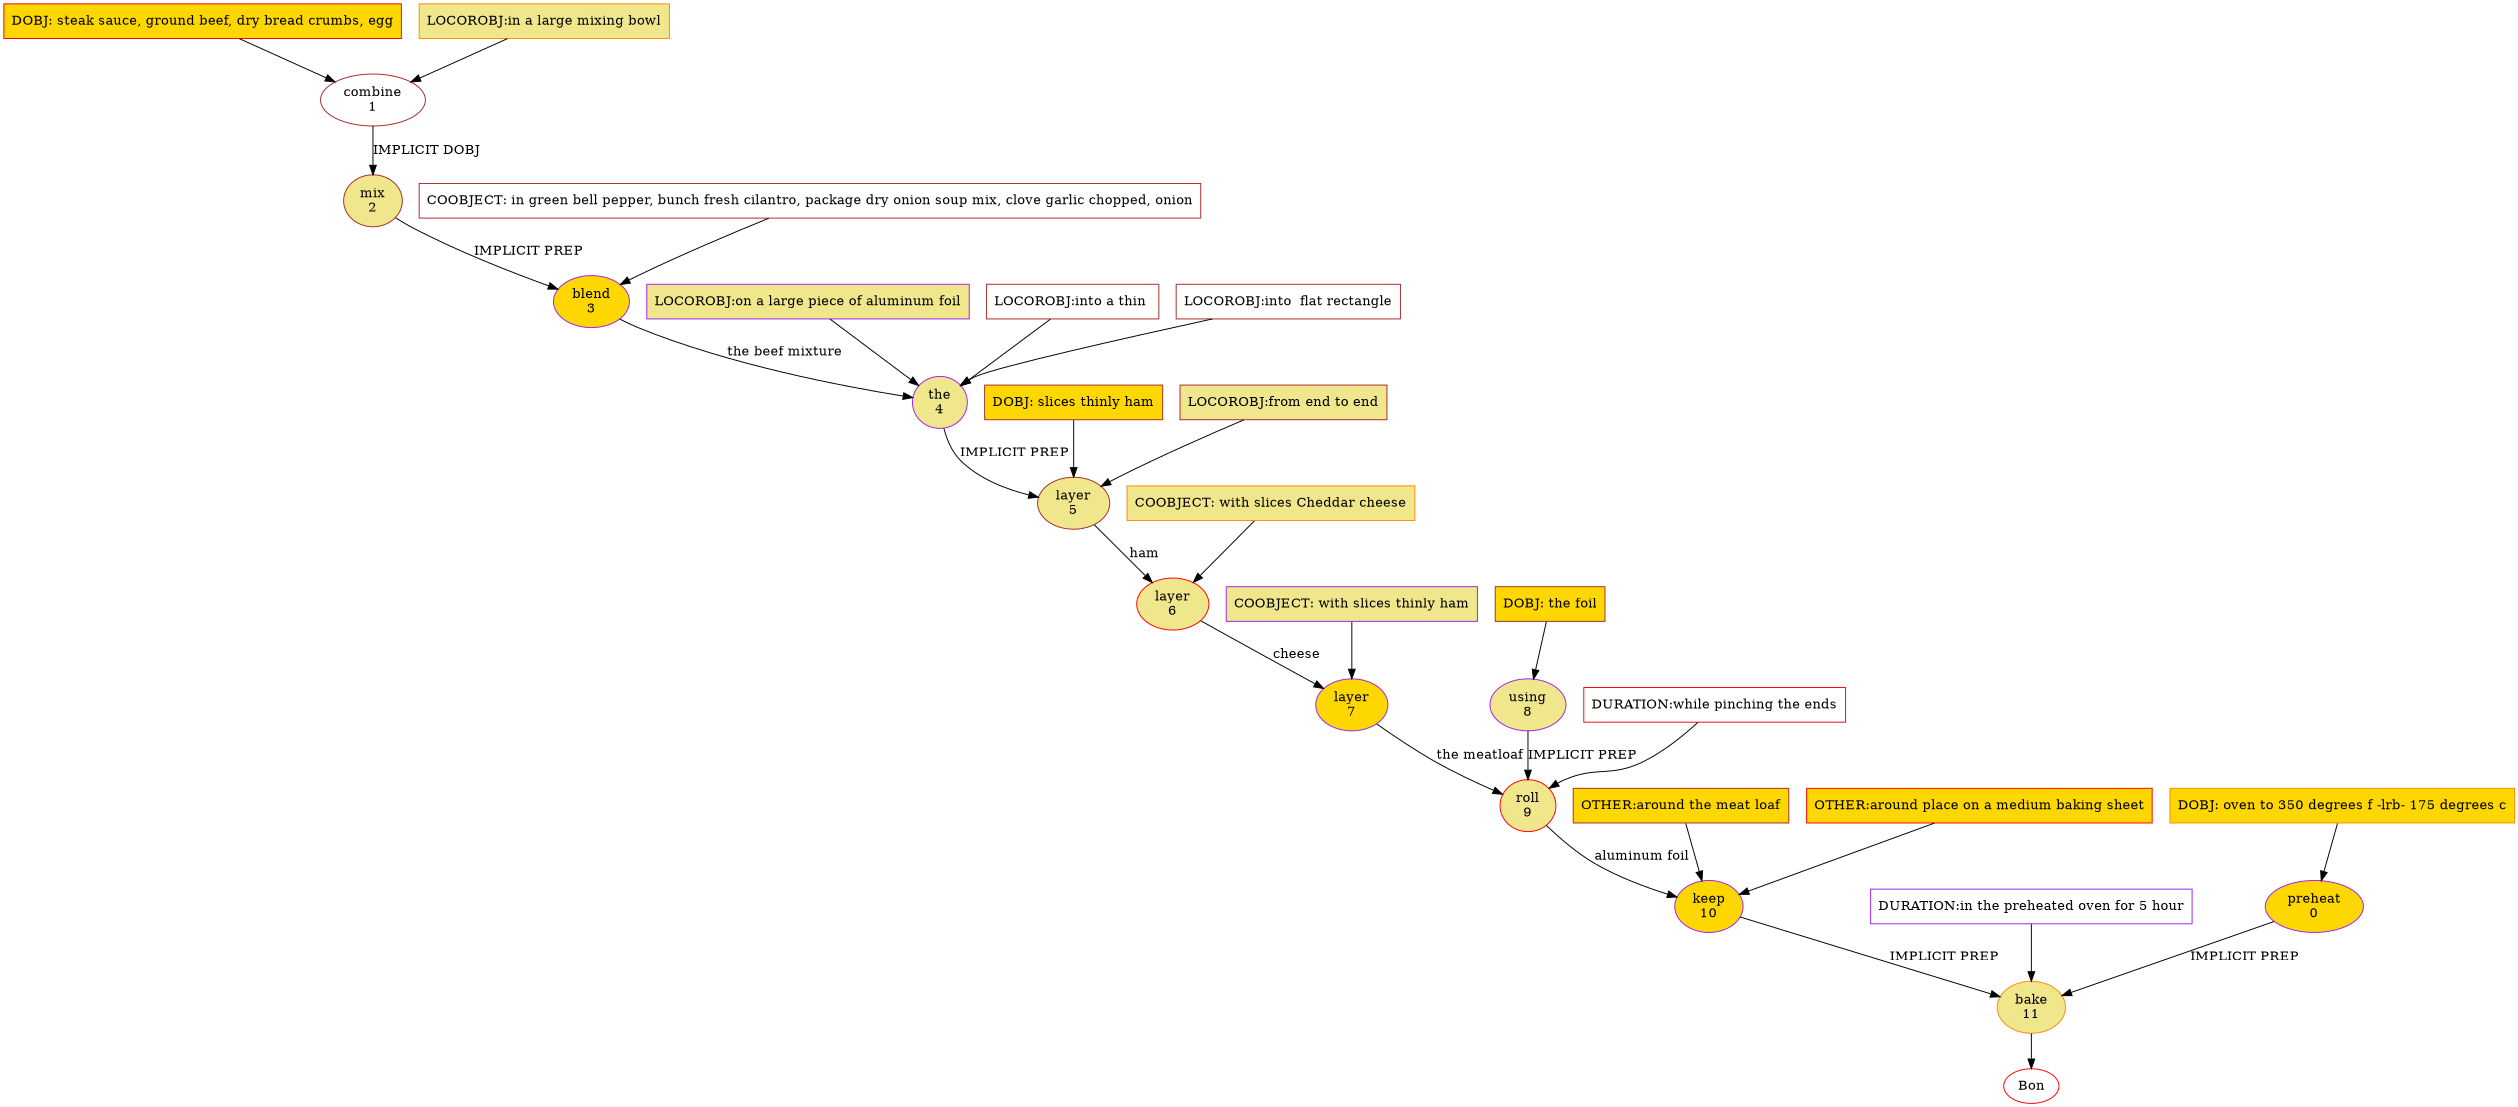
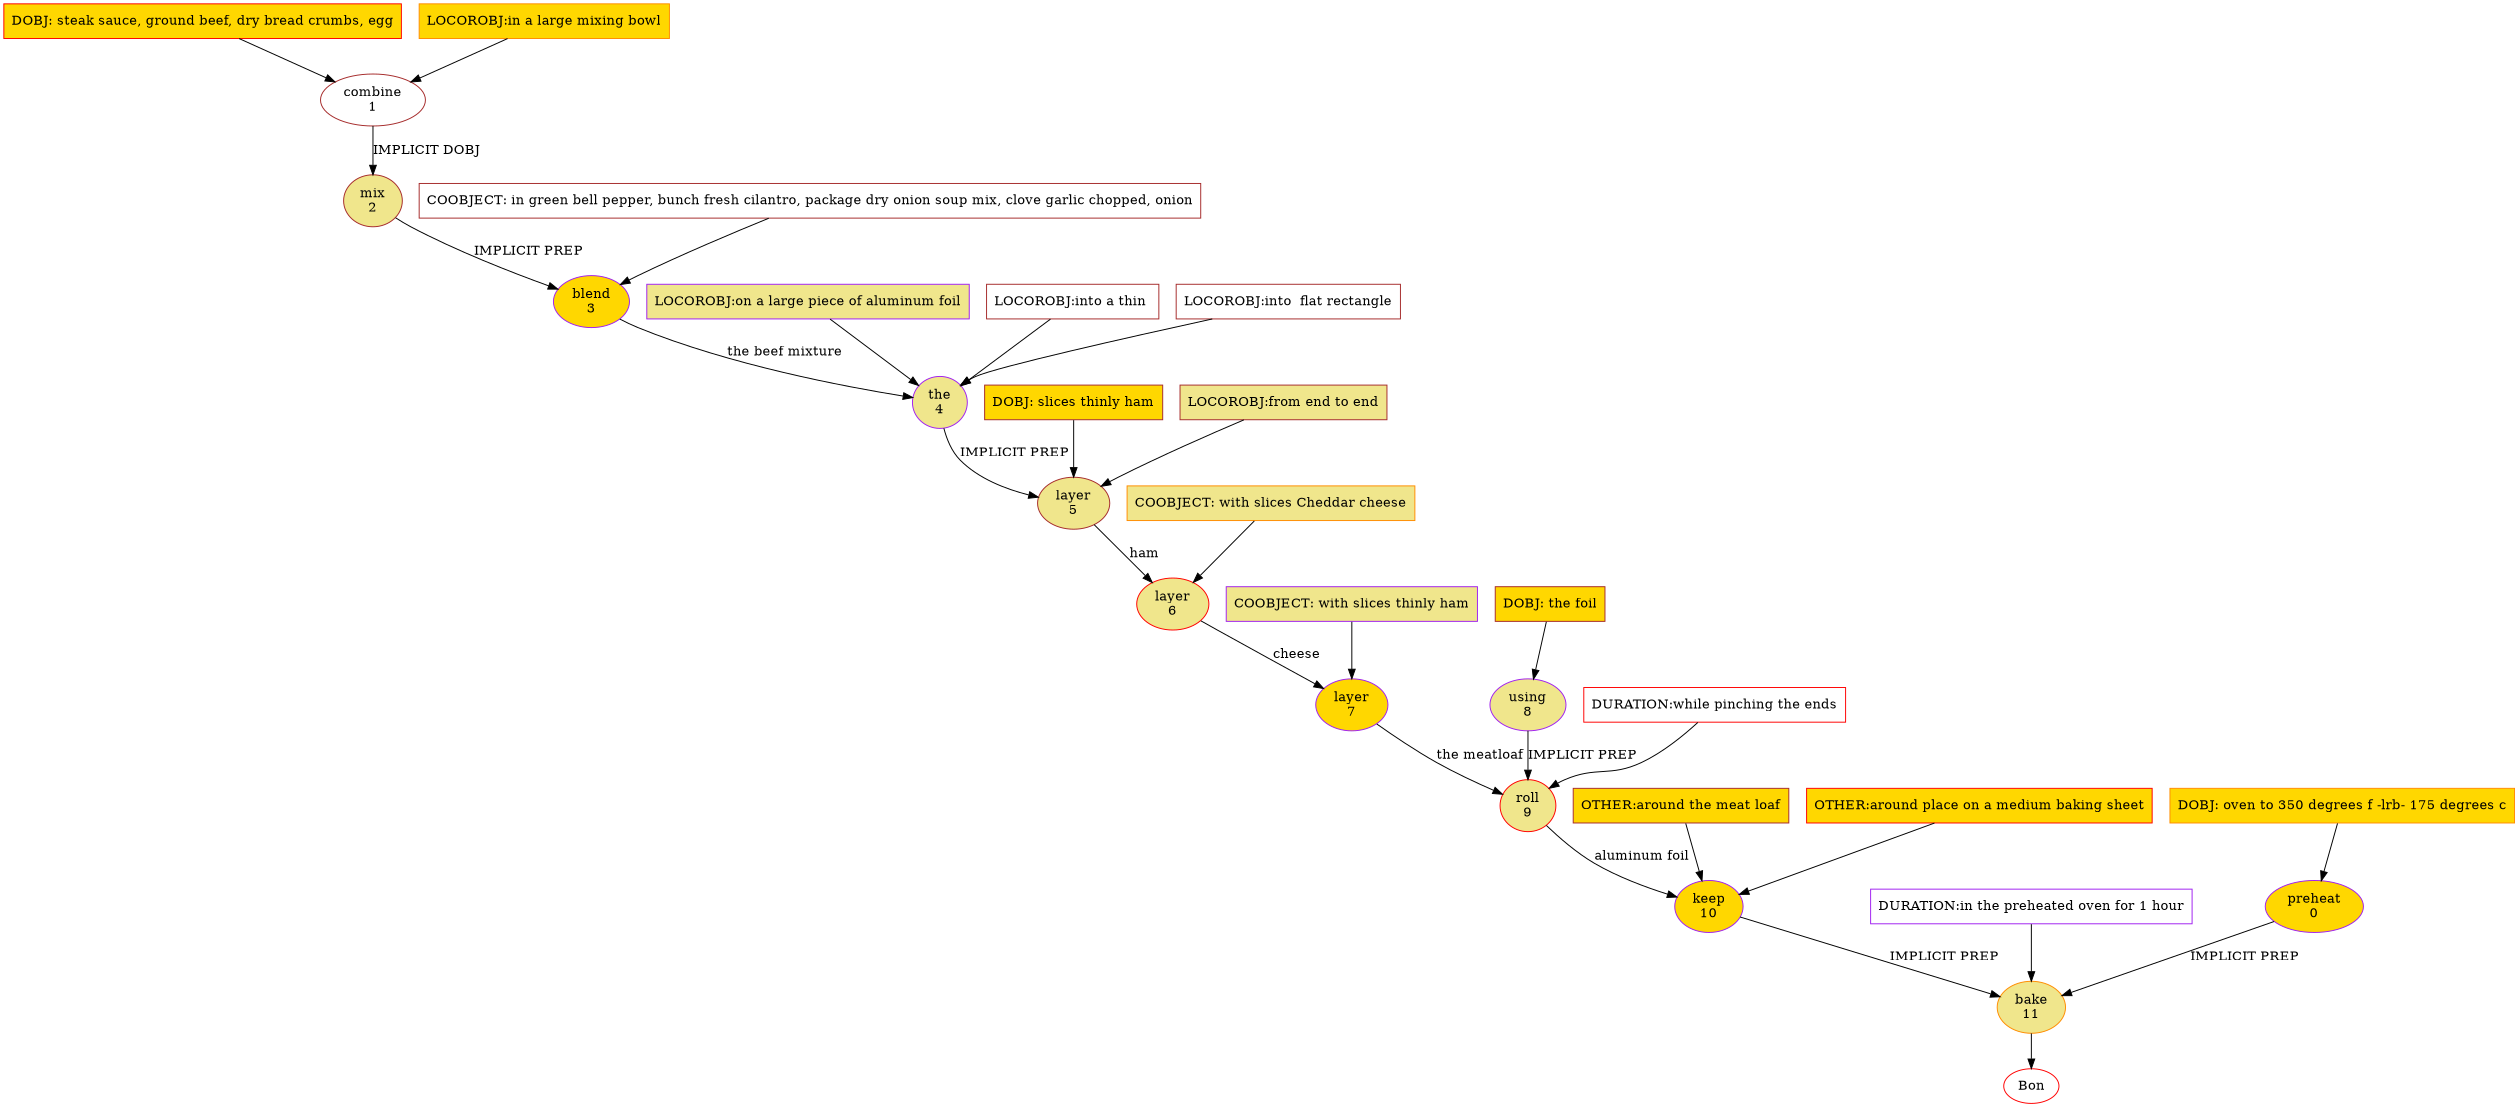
(544, 21) -> (544, 21)
(2031, 906) -> (2031, 906)
